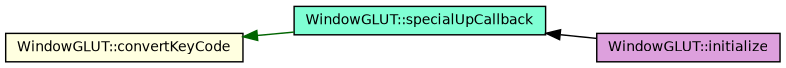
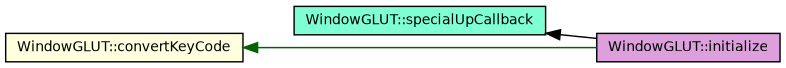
(276, 34) -> (427, 48)
